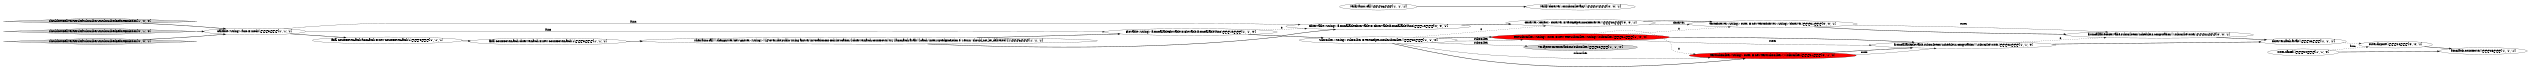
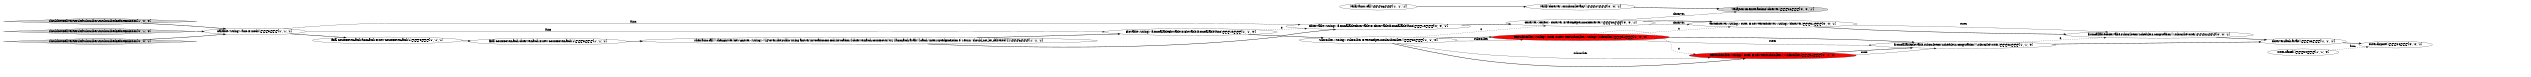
none -> (1773, 9)
(2351, 43) -> (2351, 43)
(1581, 47) -> none
(2483, 51) -> none
